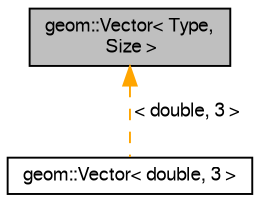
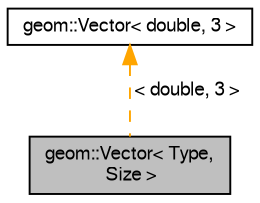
(130, 121) -> (130, 101)
